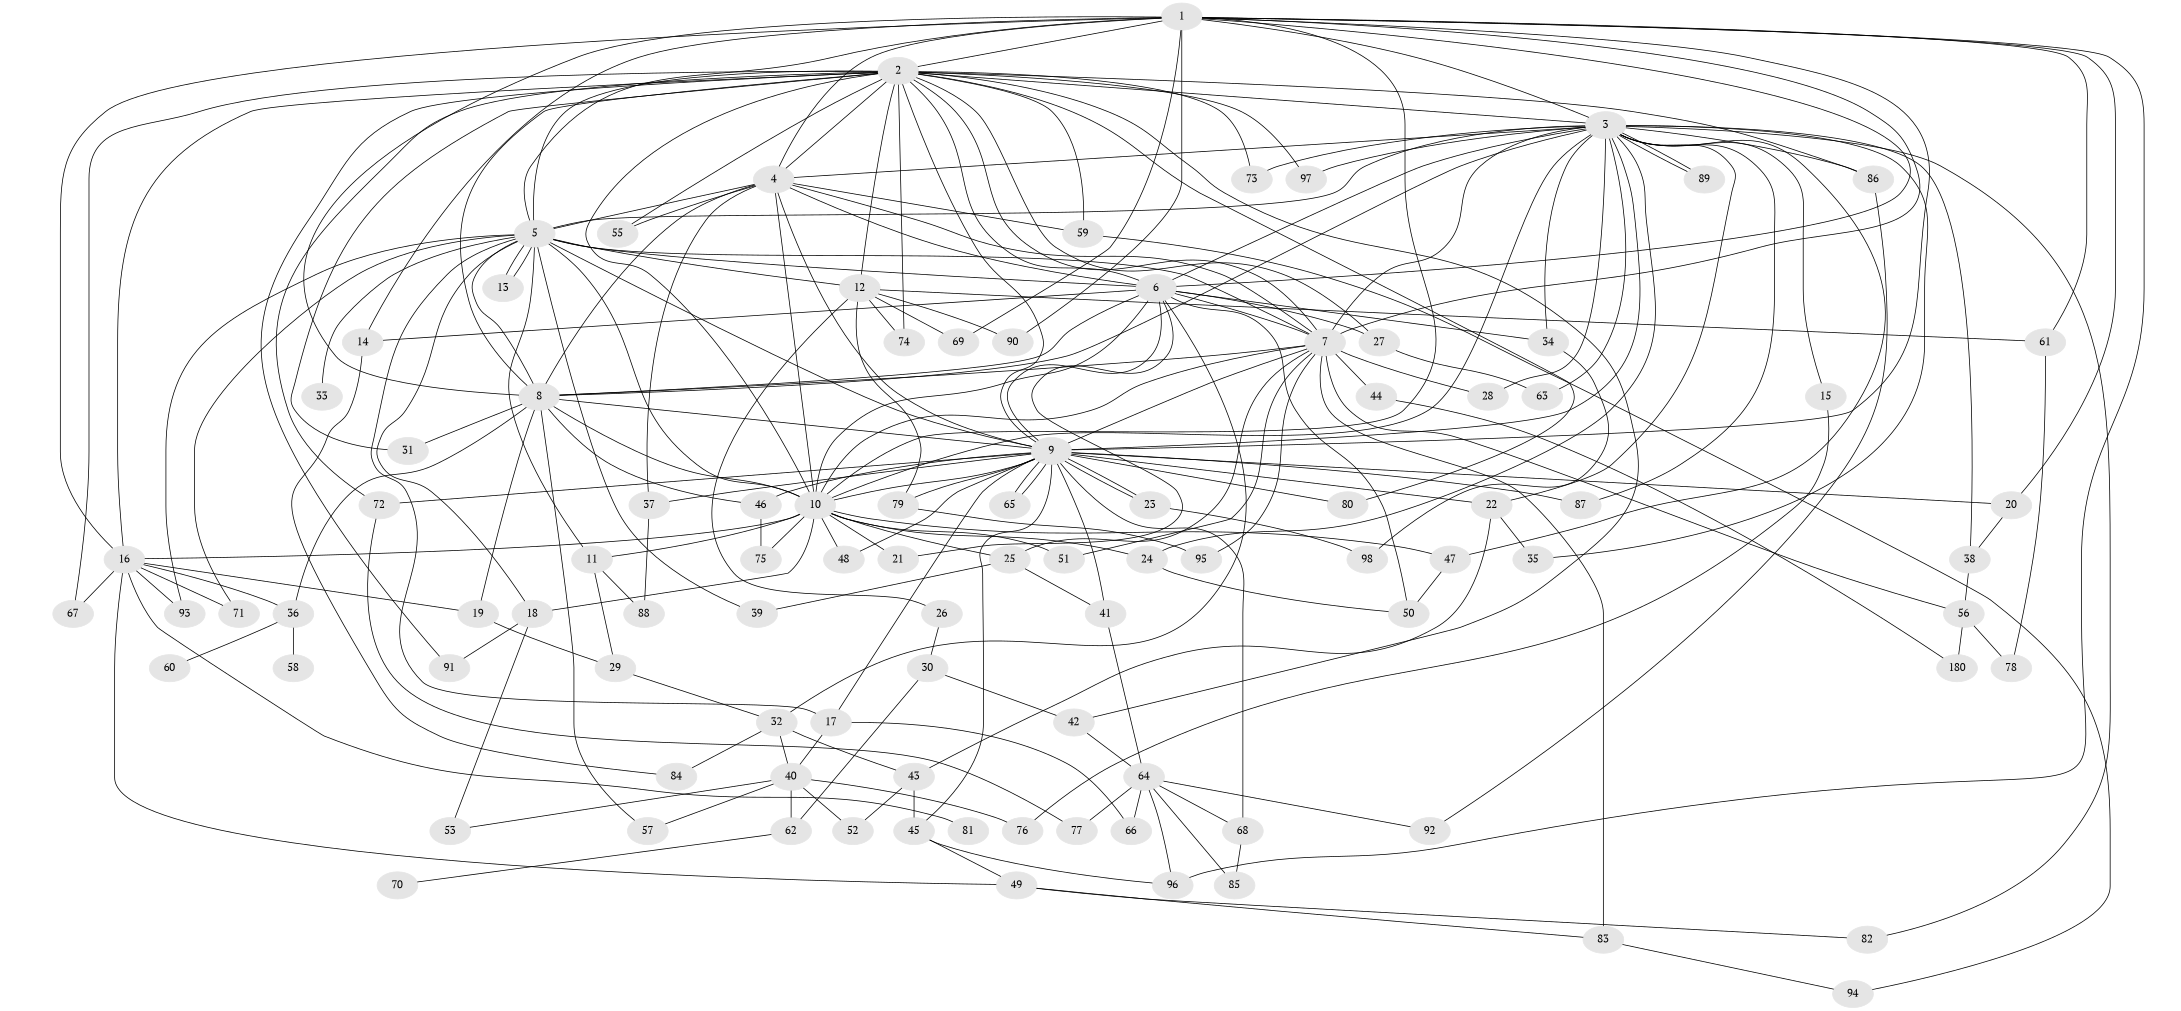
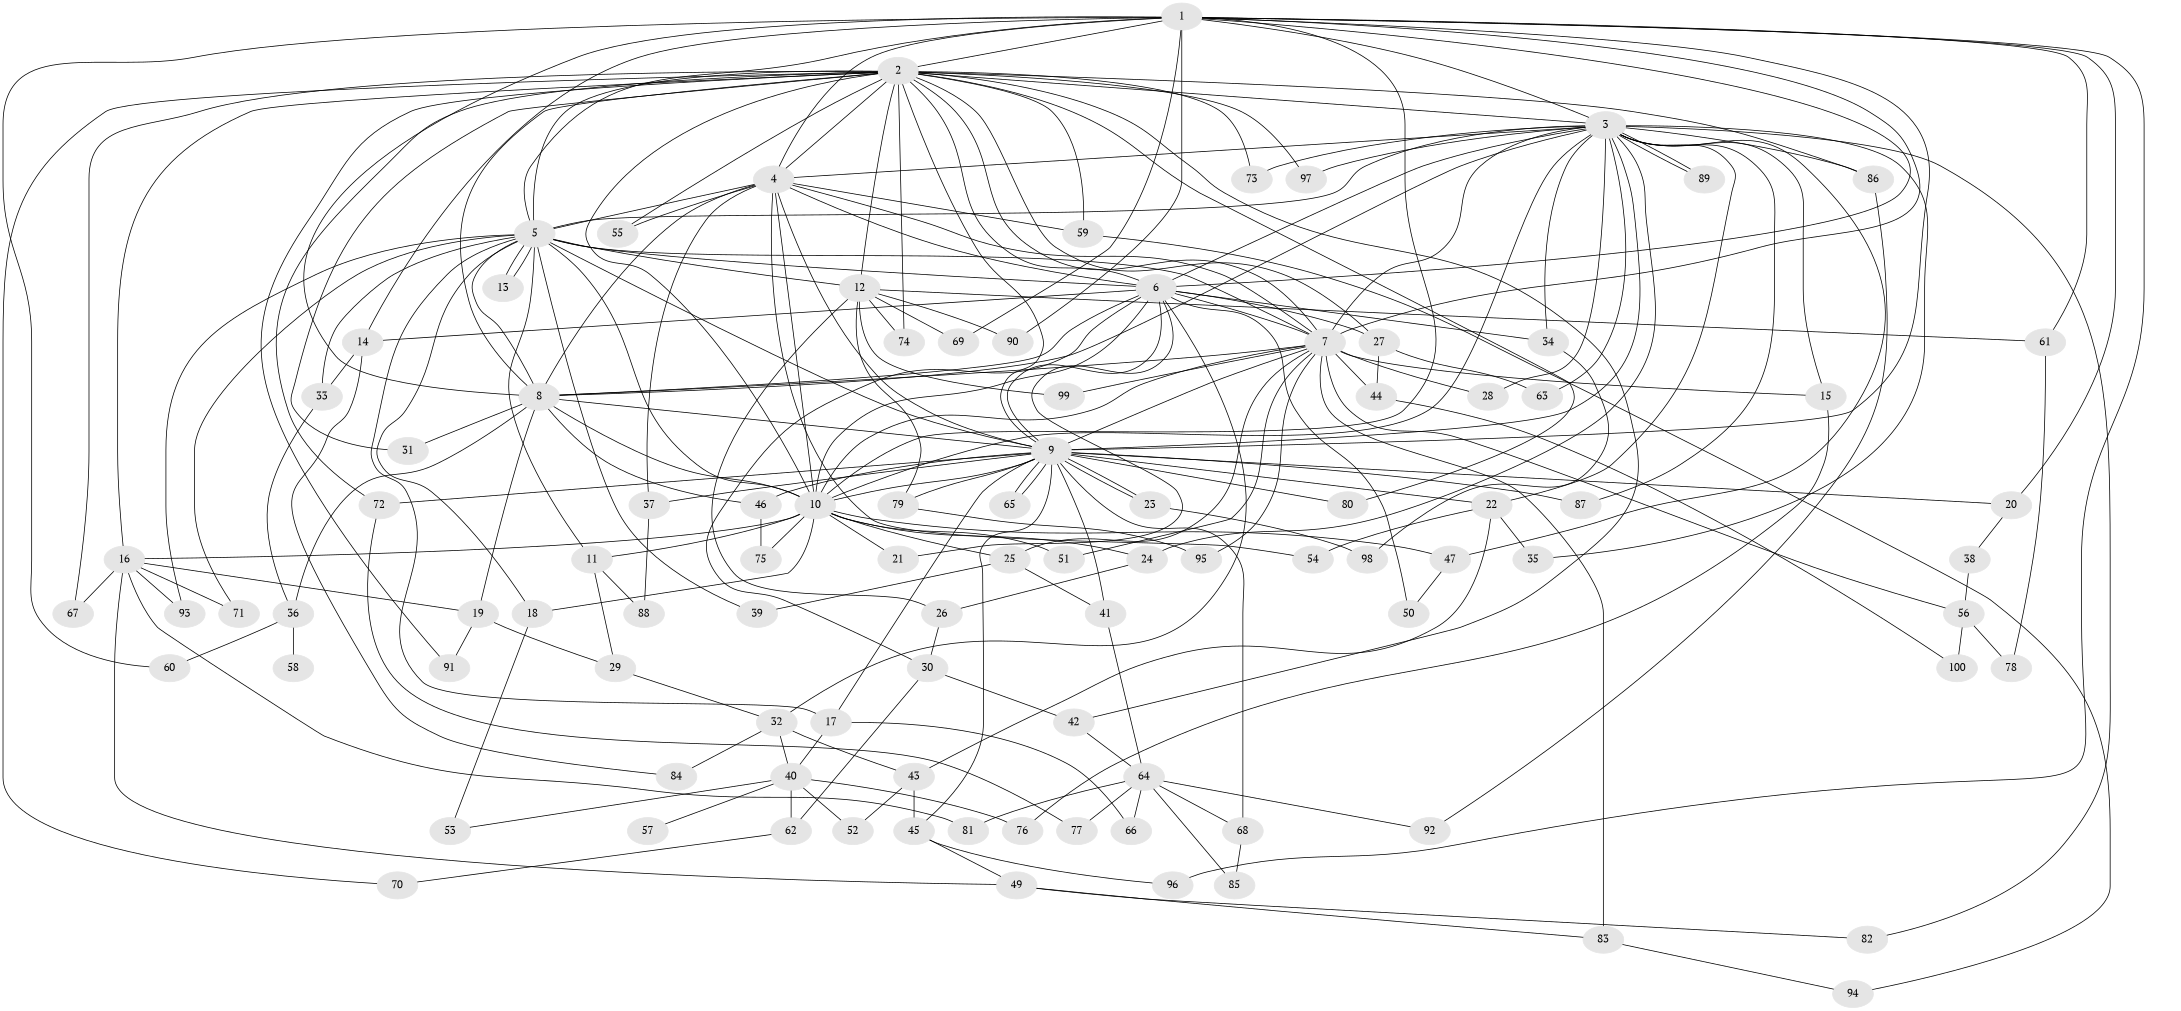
(397, 57) -> (253, 49)
none -> (25, 197)
(1943, 204) -> none
none -> (342, 370)
none -> (1378, 370)
none -> (1584, 383)
none -> (1064, 397)
none -> (788, 429)
(844, 560) -> none
none -> (1313, 560)
(211, 582) -> (269, 501)
(1274, 597) -> (1044, 587)
(570, 625) -> none
(491, 641) -> (464, 641)
(1957, 668) -> (1957, 668)
(1162, 830) -> (1050, 800)
